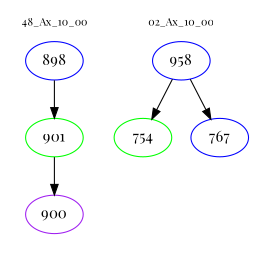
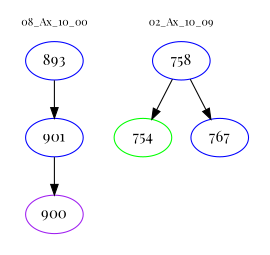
(55, 23) -> (55, 23)
(181, 23) -> (181, 23)
(54, 61) -> (54, 61)
(181, 61) -> (181, 61)
(54, 138) -> (54, 138)
